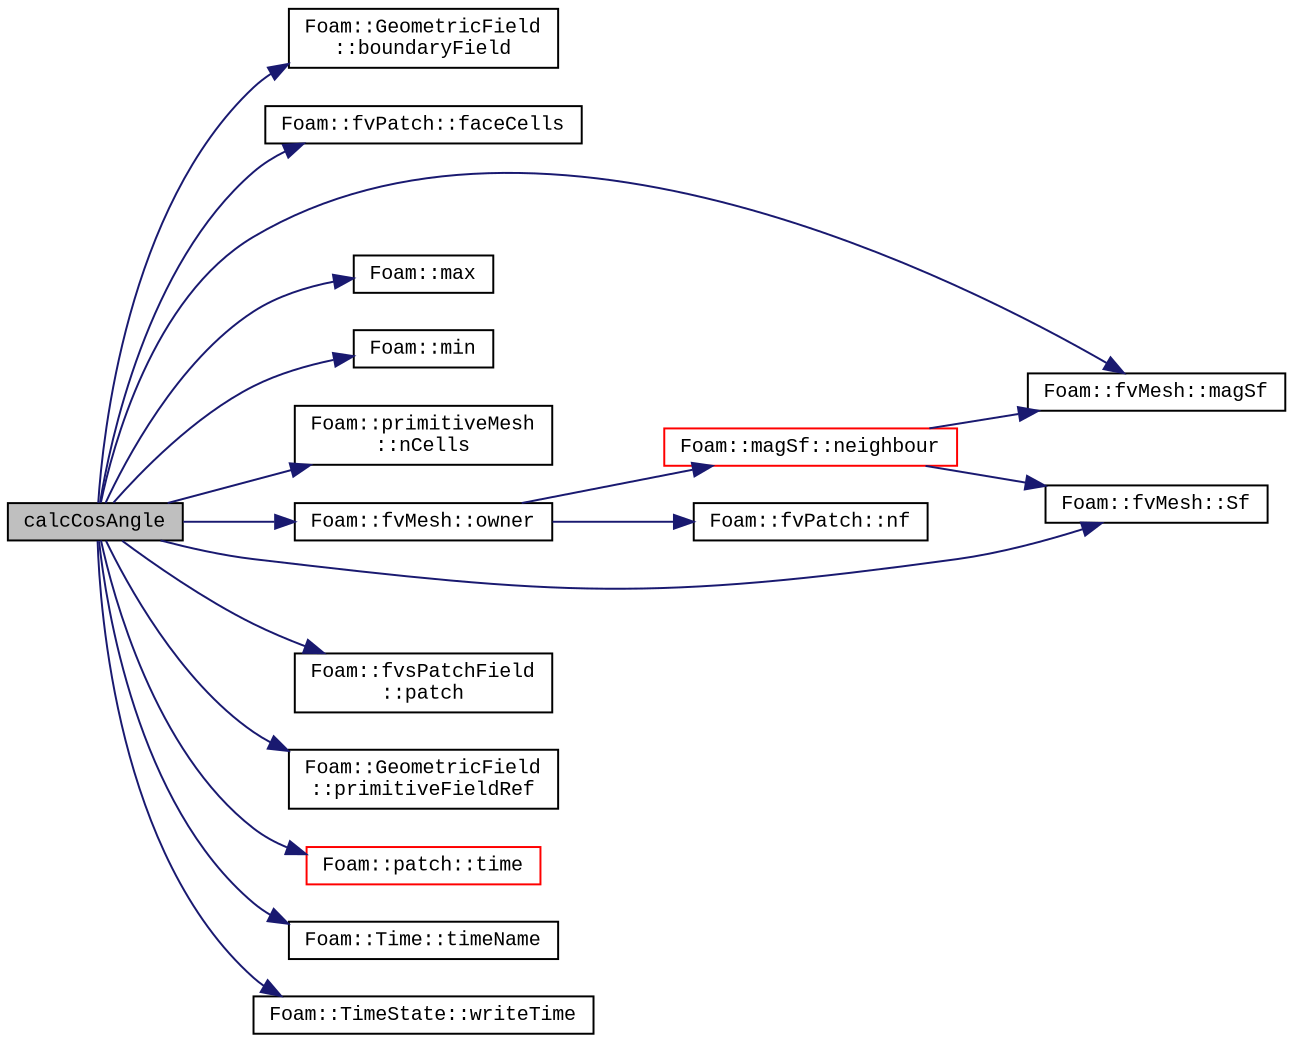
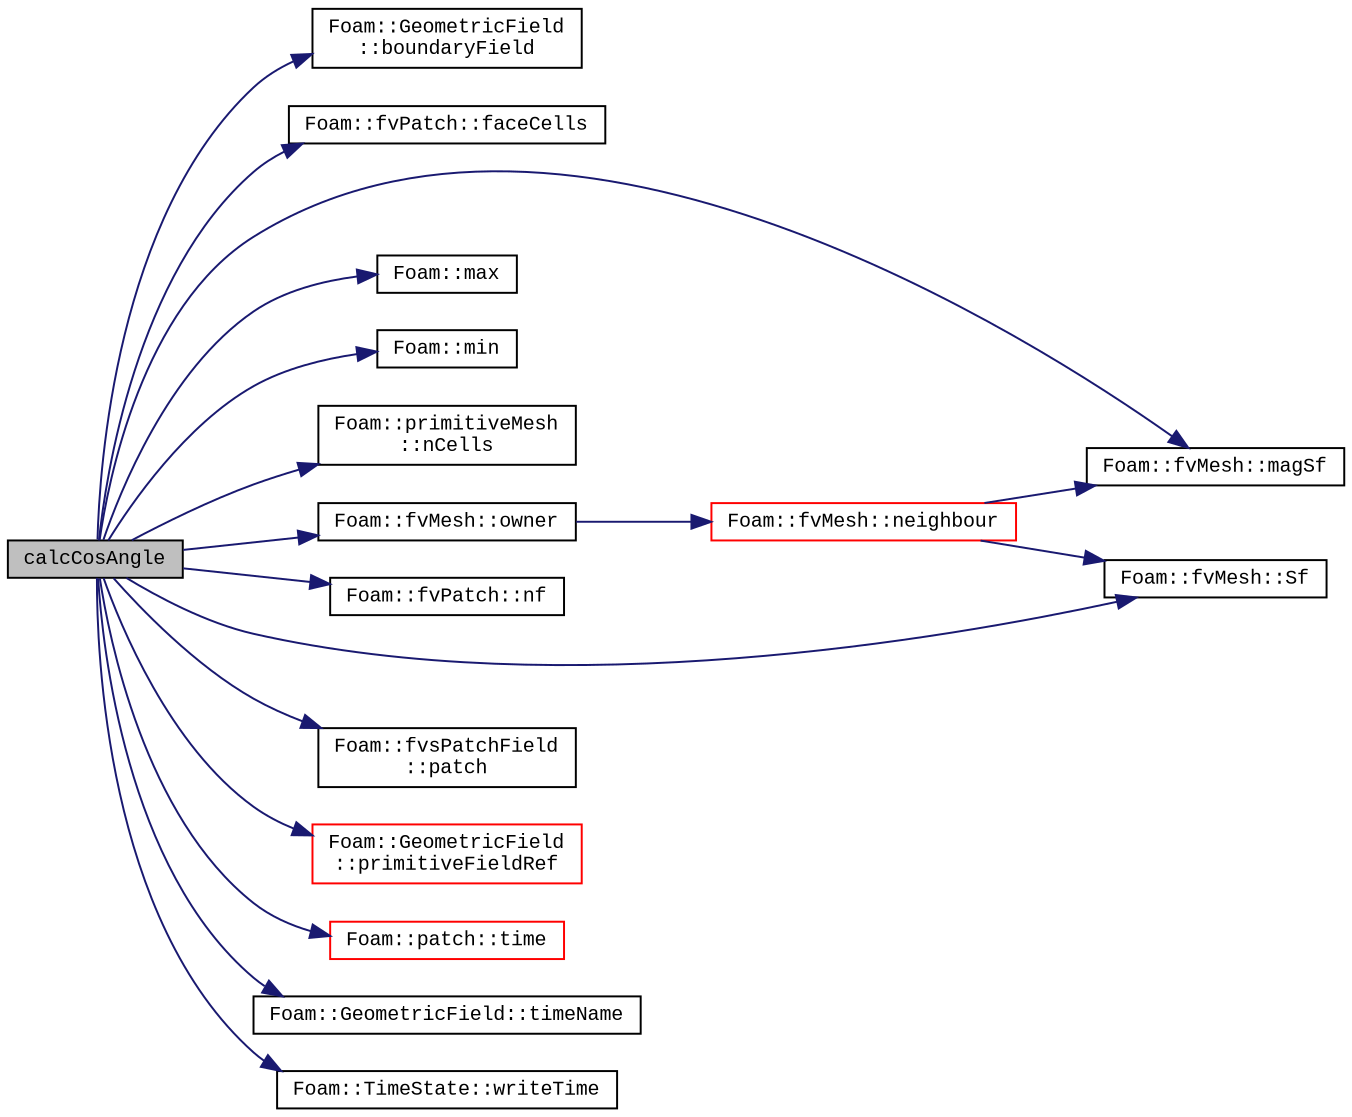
(811, 447) -> (864, 522)
(613, 522) -> (247, 575)
(424, 779) -> (447, 854)
(424, 940) -> (447, 1015)
